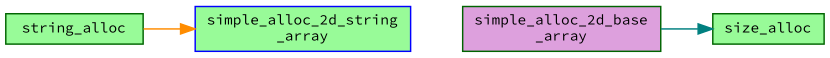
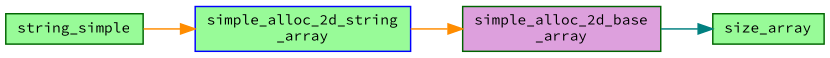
(74, 29) -> (74, 29)
none -> (429, 29)
(768, 29) -> (768, 29)
